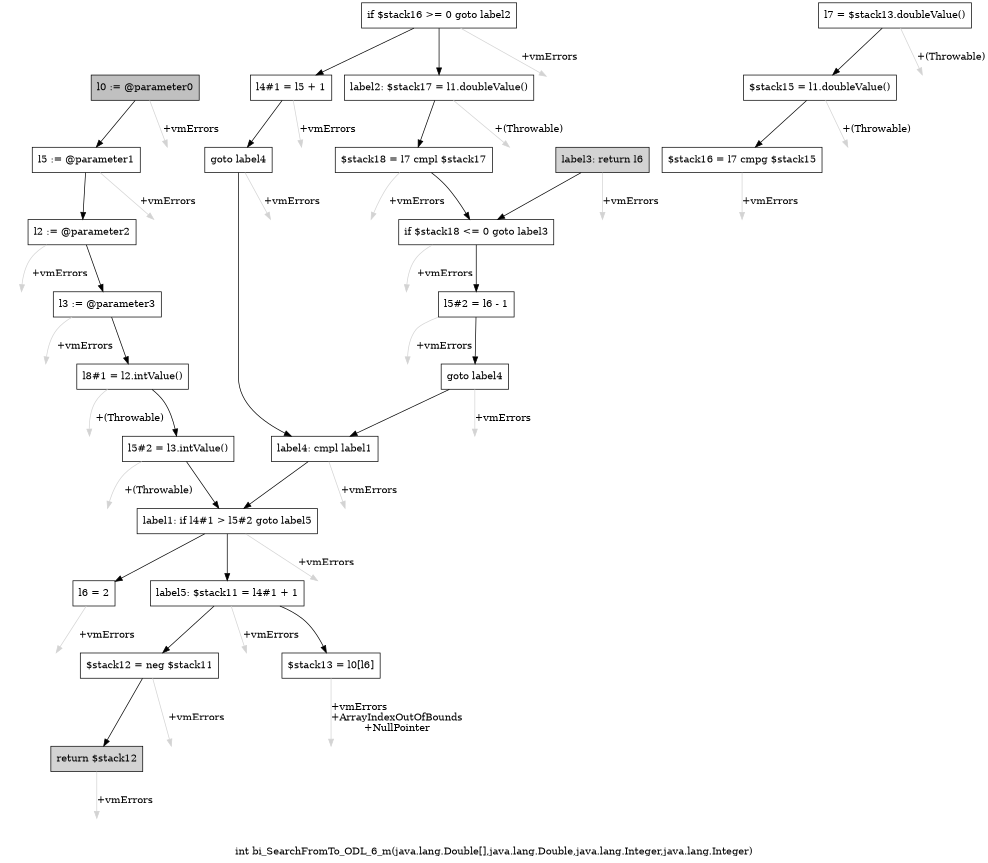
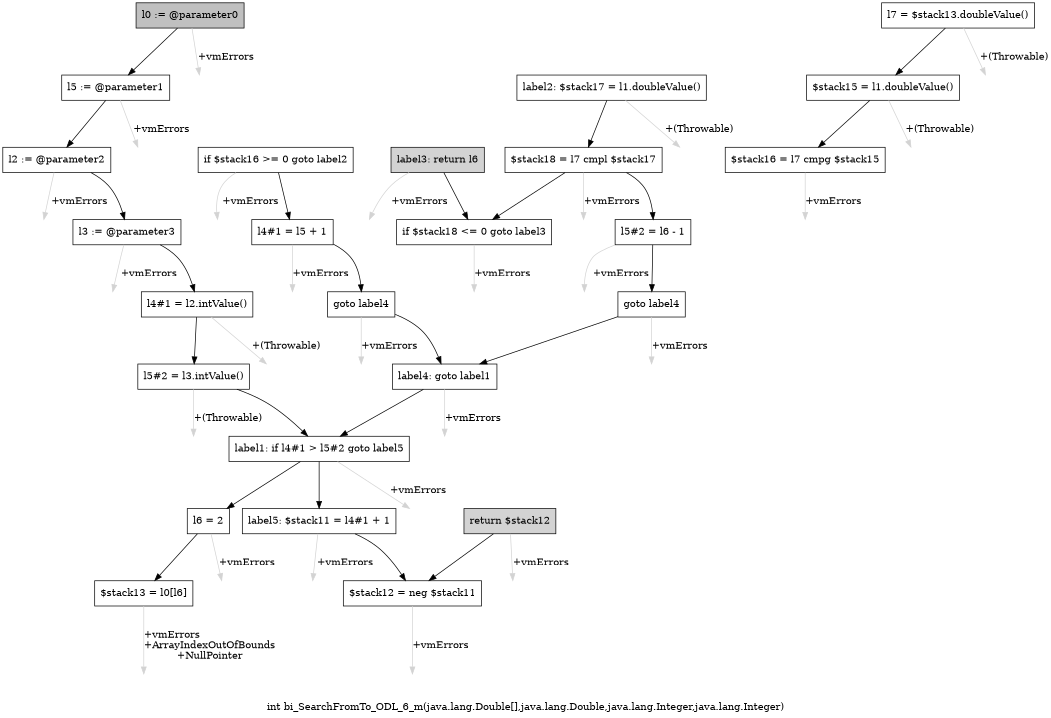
(439, 48) -> none
(476, 265) -> (645, 189)
(133, 377) -> (197, 304)
(325, 449) -> (445, 377)
(306, 622) -> (178, 555)
(125, 709) -> (464, 555)
